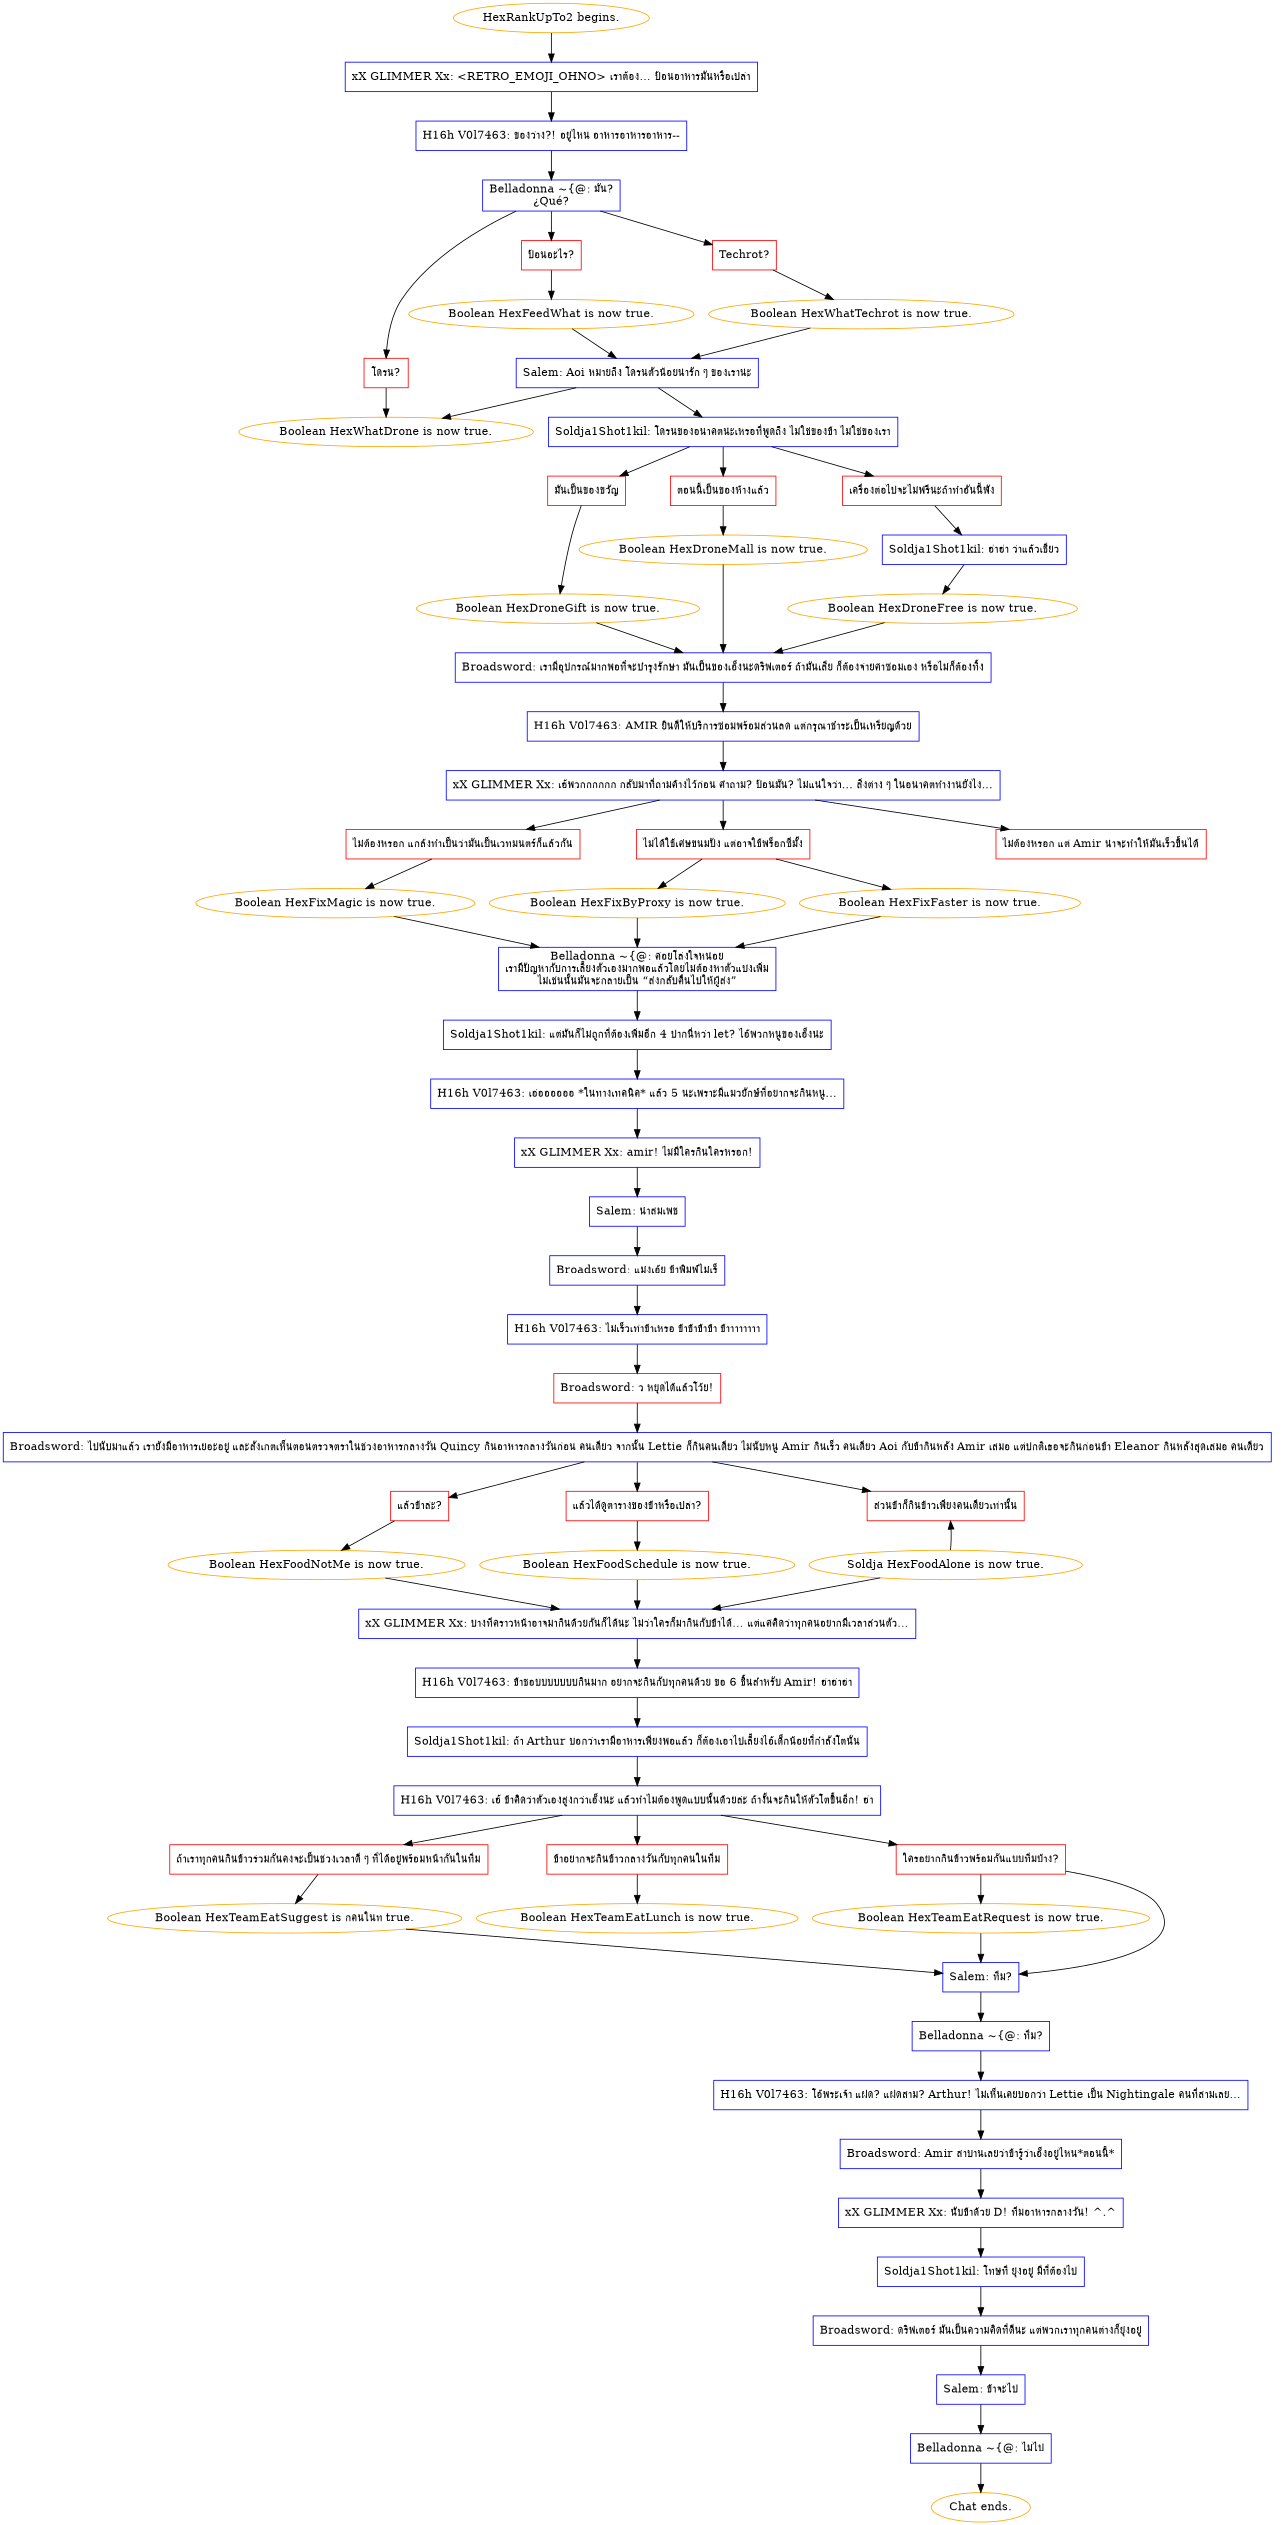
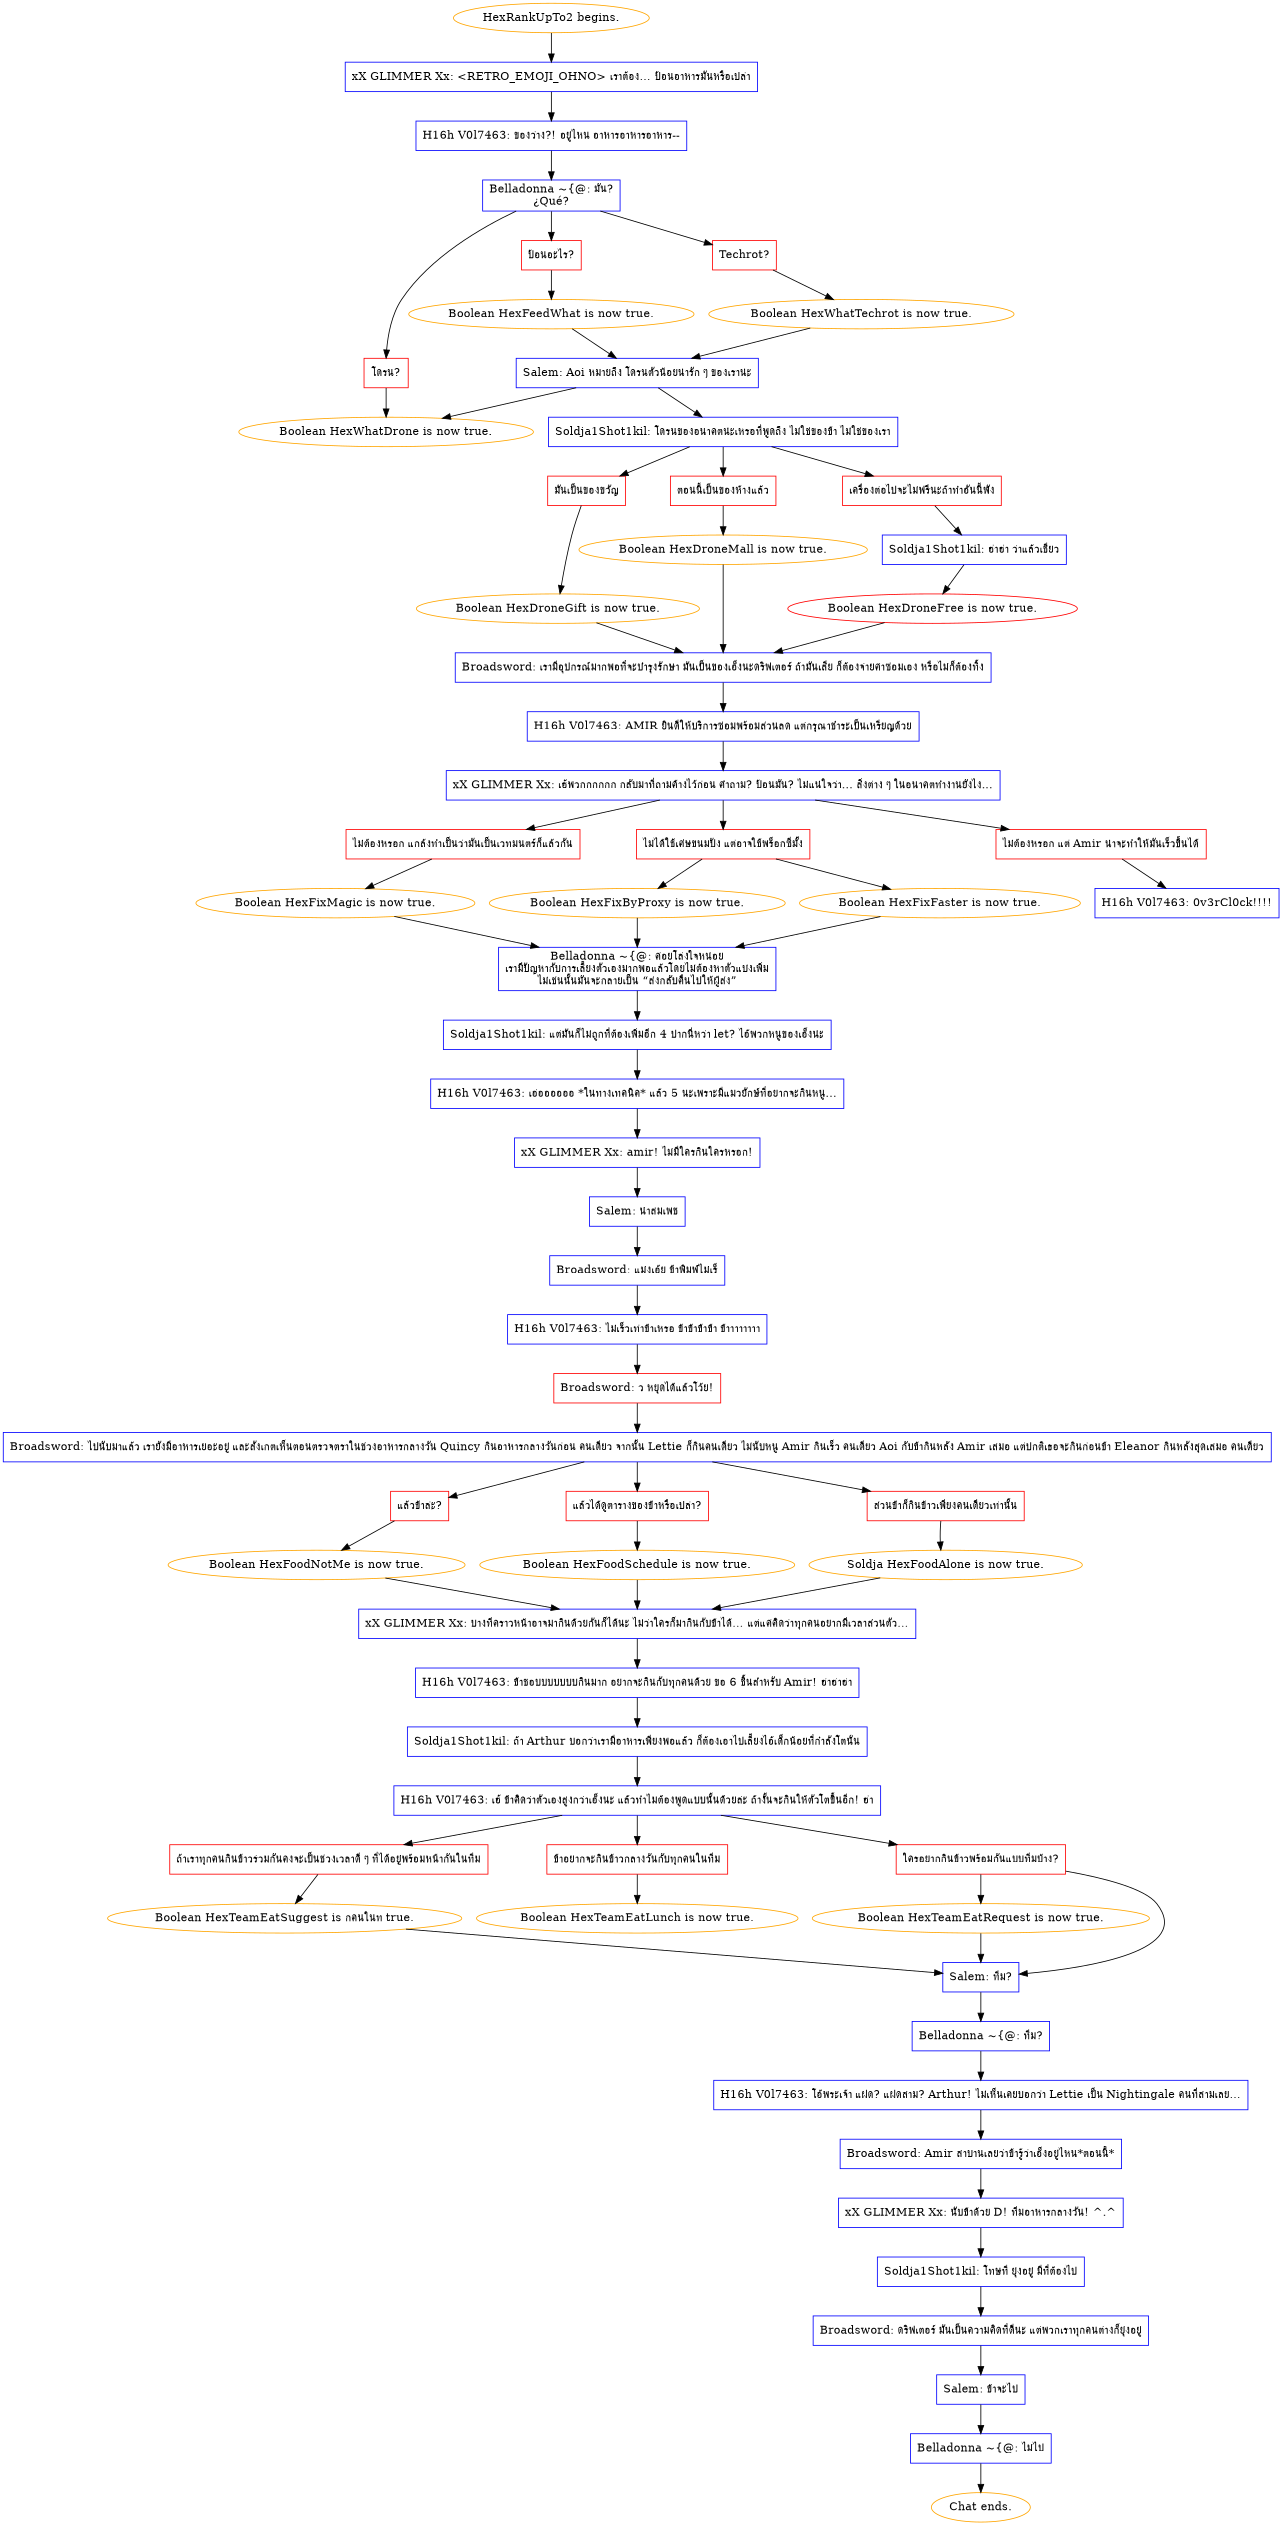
(933, 609) -> (933, 609)
none -> (1187, 903)
(951, 1540) -> (940, 1531)
